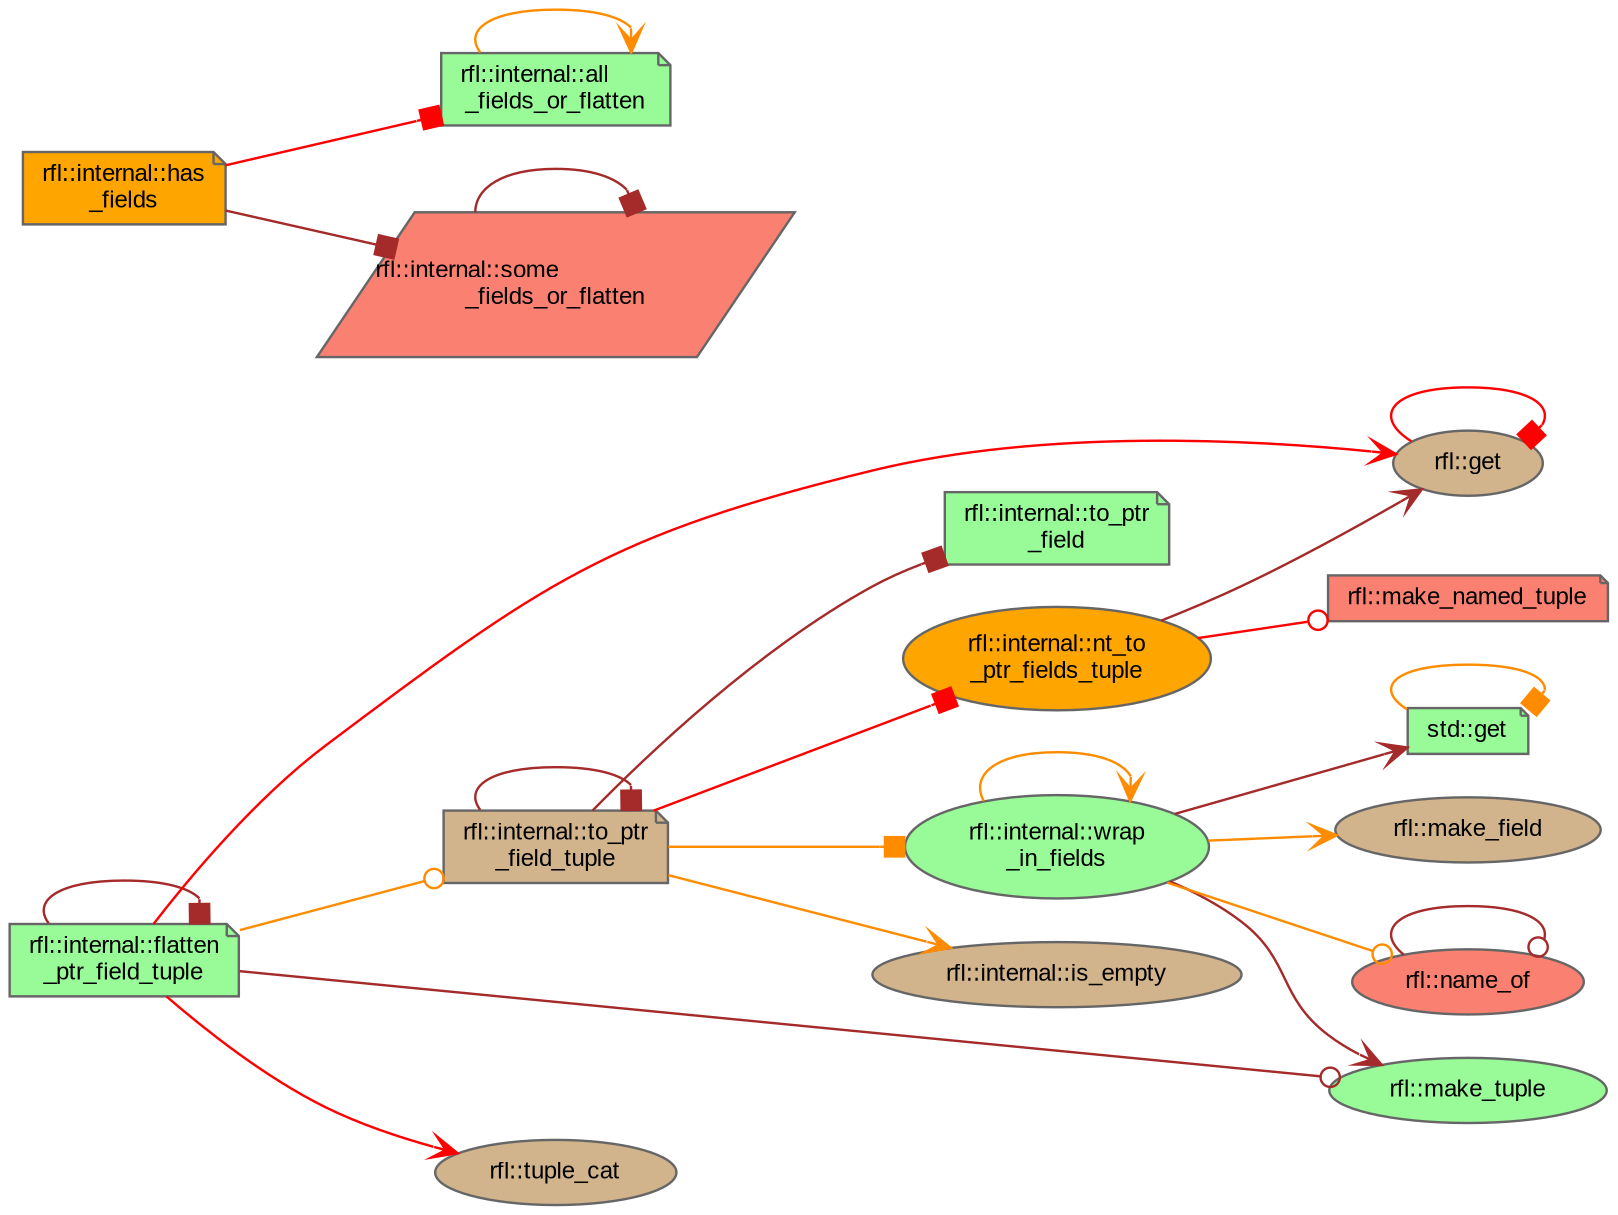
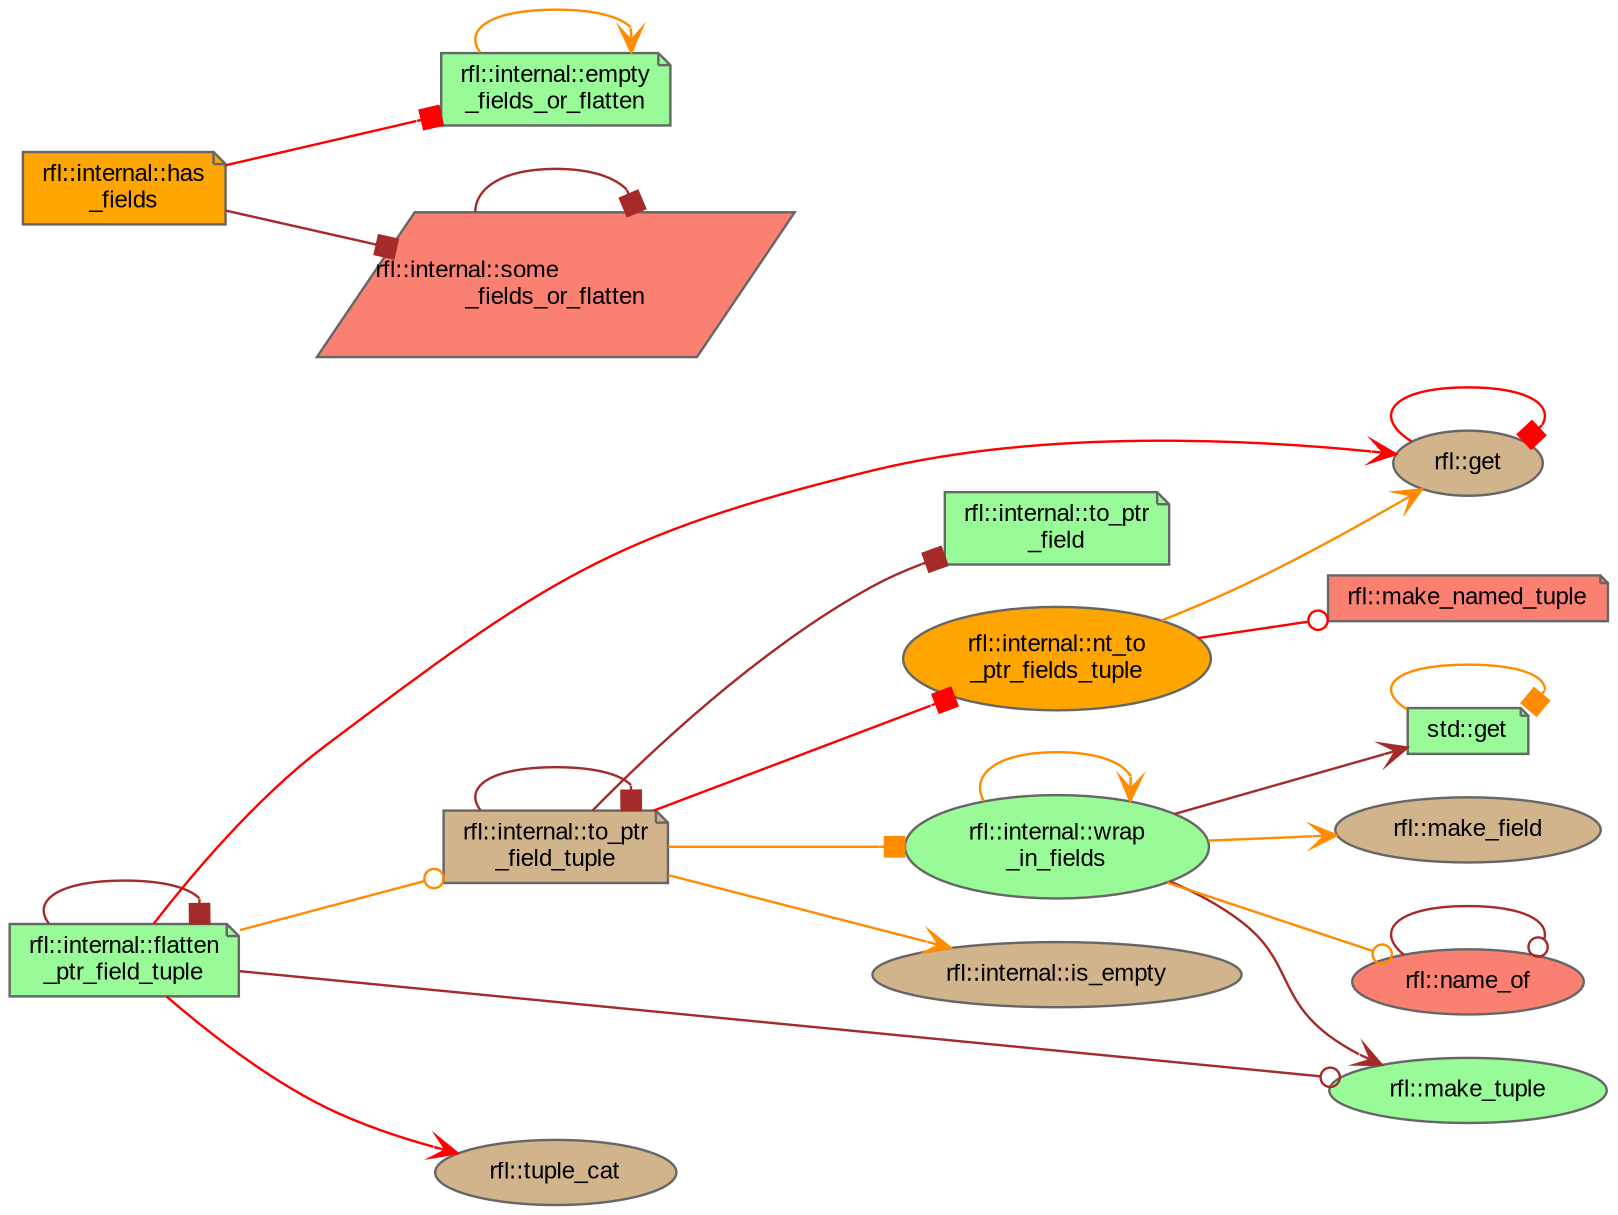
(556, 89) -> (556, 89)
(1283, 566) -> (1283, 566)
